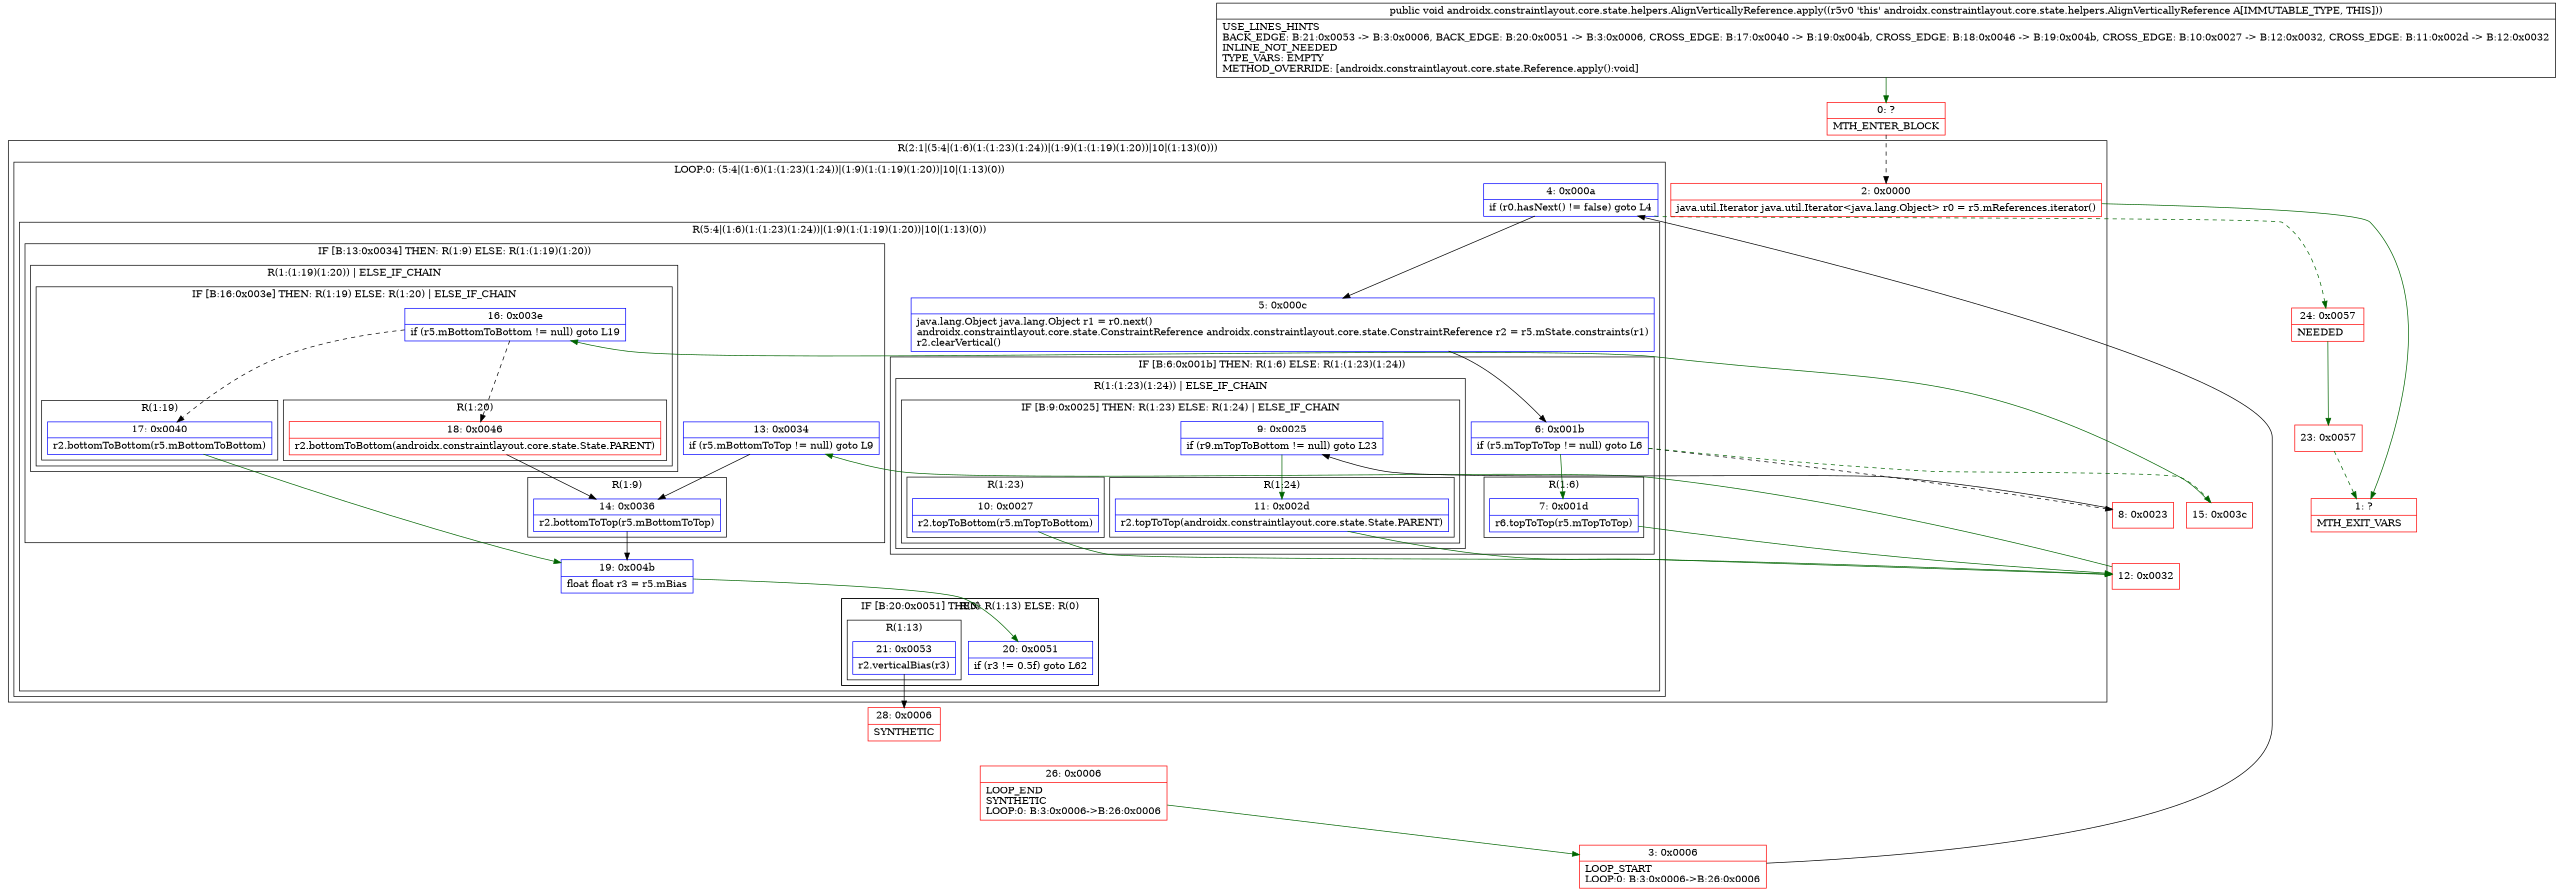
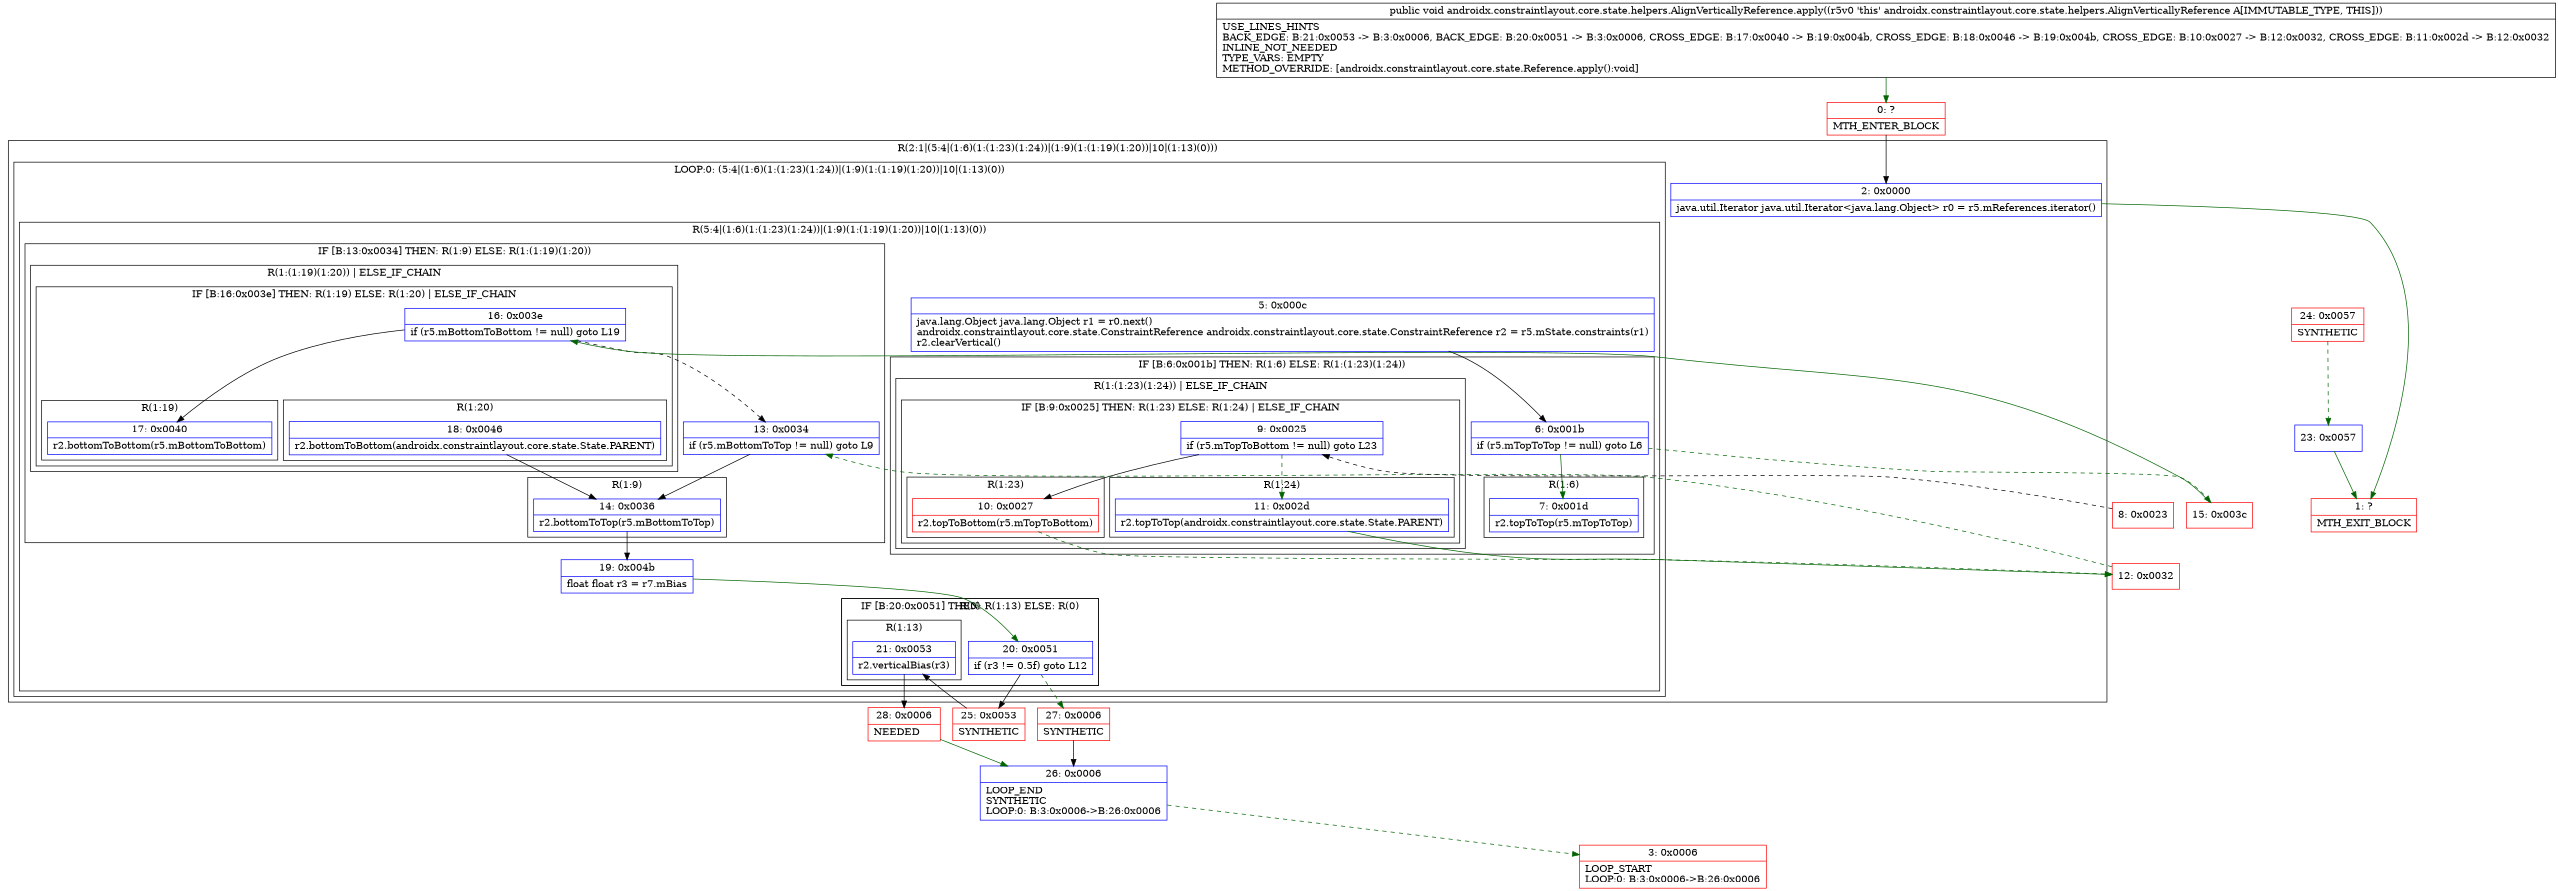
(1886, 156) -> (1886, 156)
(1571, 200) -> none
(1886, 200) -> (1886, 200)
(2320, 333) -> (2328, 333)
(286, 355) -> (286, 355)
(496, 378) -> (686, 364)
(2328, 380) -> (2328, 380)
(475, 438) -> (475, 438)
(2328, 438) -> (2328, 438)
(1282, 446) -> (1282, 446)
(1282, 470) -> (1282, 470)
none -> (1128, 471)
(1843, 471) -> none
(2344, 472) -> (2344, 472)
(1721, 476) -> (1721, 476)
(1701, 484) -> (1701, 484)
(378, 511) -> none
(1006, 515) -> (1006, 515)
(1564, 523) -> (1564, 523)
(2359, 523) -> (2364, 523)
(1871, 554) -> none
(1490, 559) -> (1490, 559)
(627, 584) -> (627, 584)
(1031, 666) -> (1031, 666)
none -> (989, 724)
none -> (1074, 724)
(904, 732) -> (897, 732)
none -> (971, 751)
(1074, 793) -> (1074, 793)
(1370, 829) -> (1370, 829)
